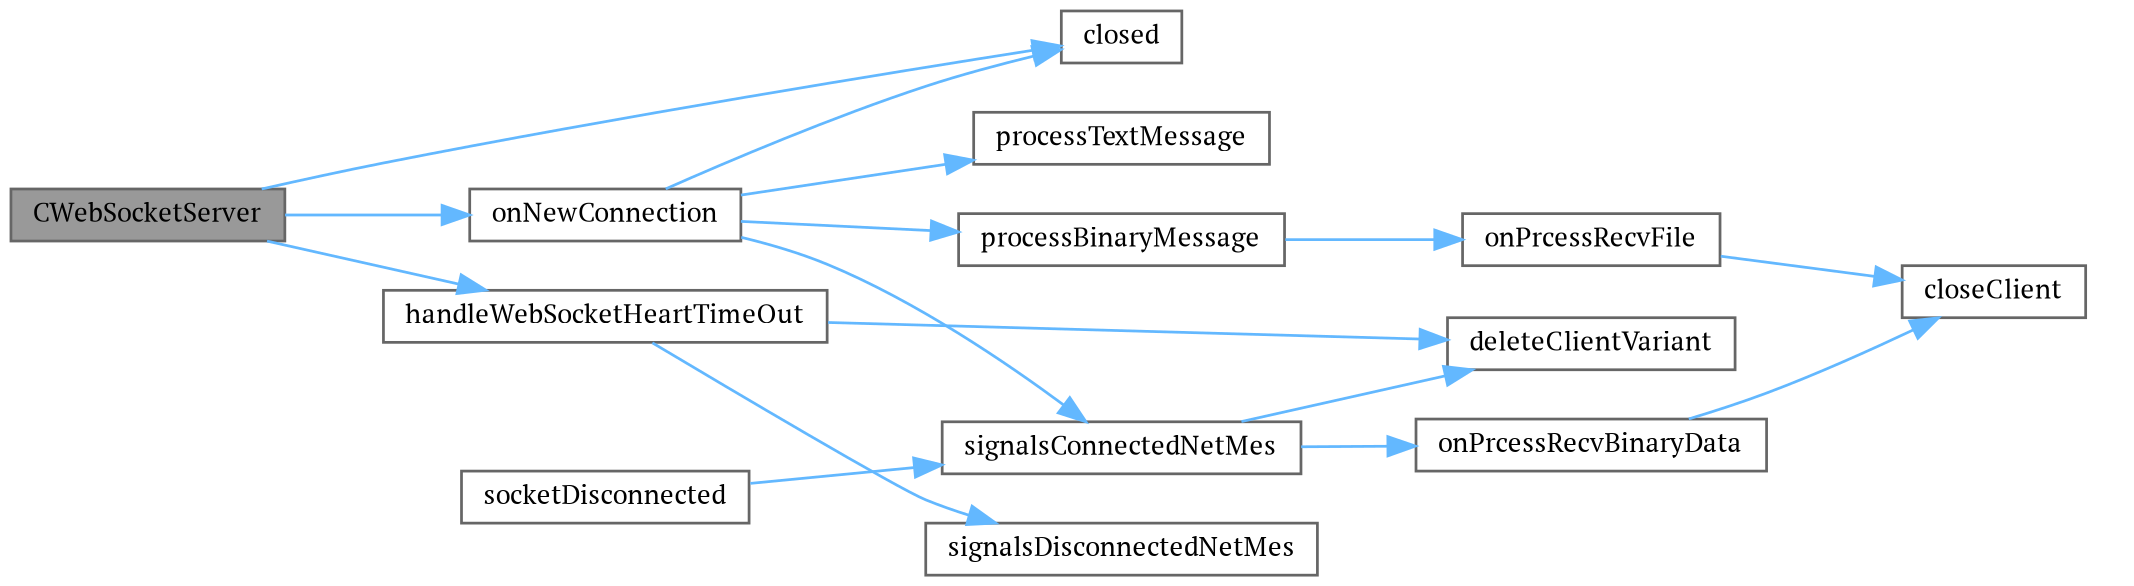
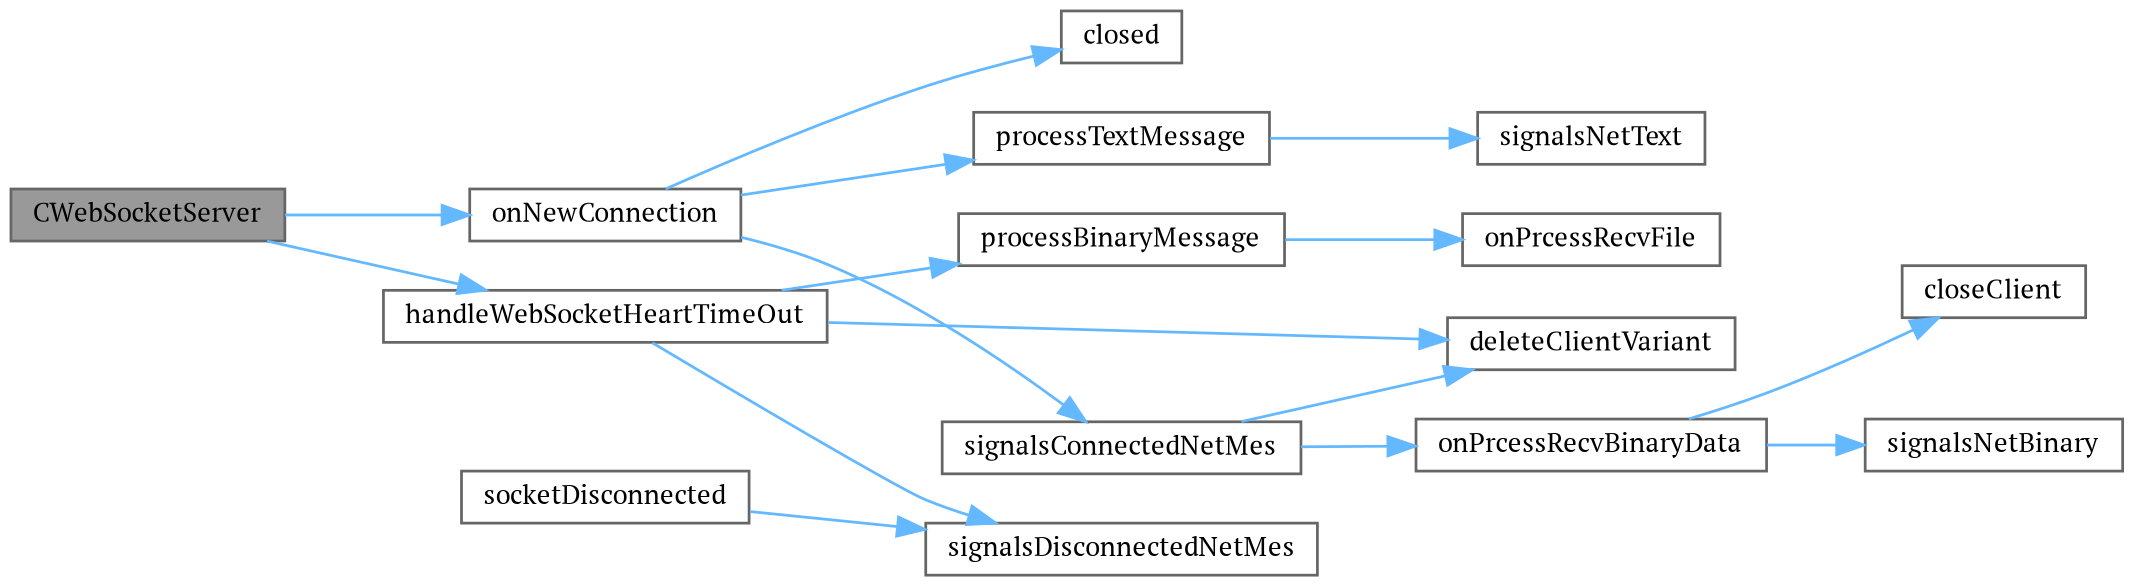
(647, 114) -> none
none -> (1591, 138)
(836, 226) -> (826, 284)
(1798, 266) -> none
none -> (1994, 445)
(832, 475) -> (824, 519)
